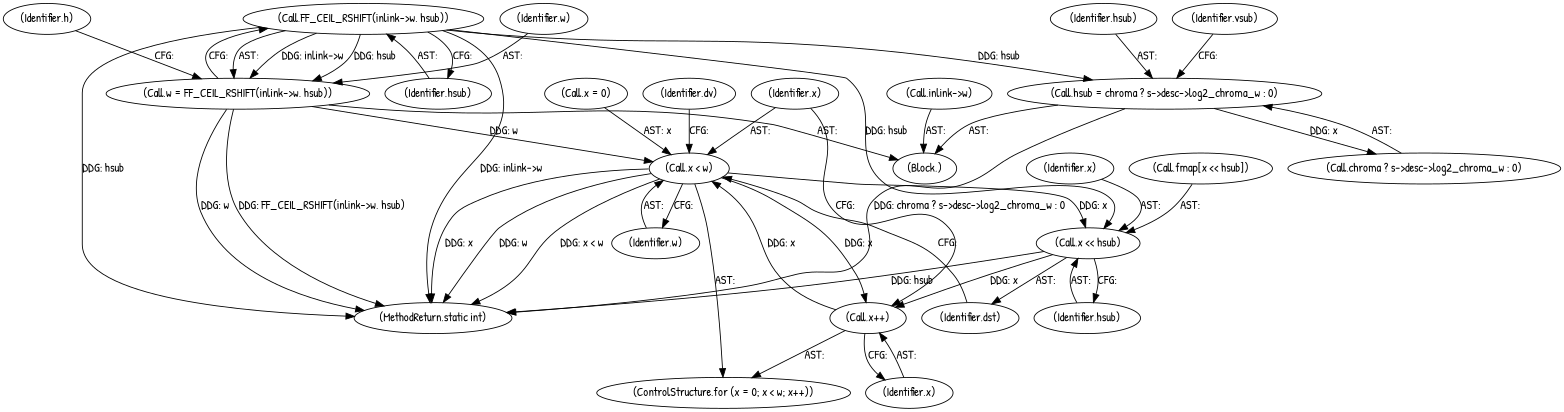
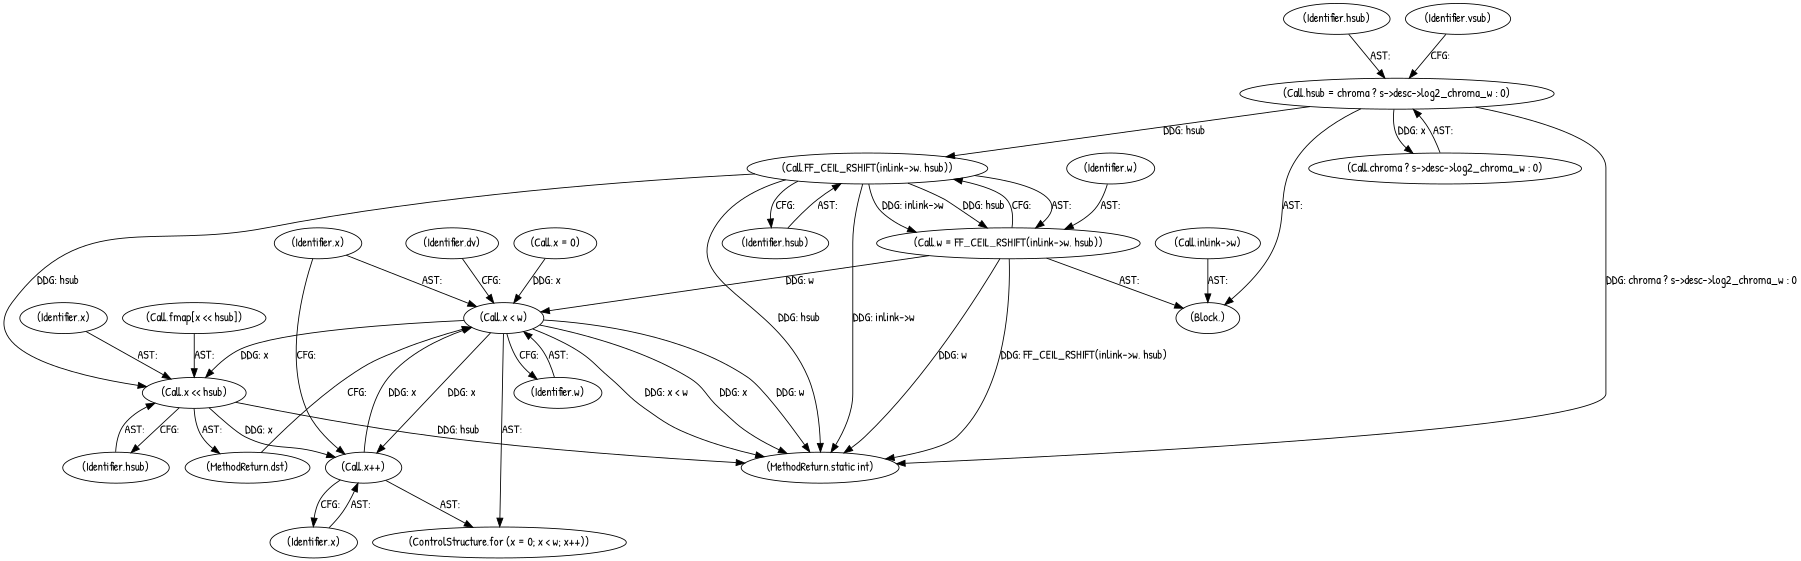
(47, 19) -> none
(766, 43) -> (1132, 131)
(658, 131) -> (547, 281)
(970, 318) -> (248, 468)
